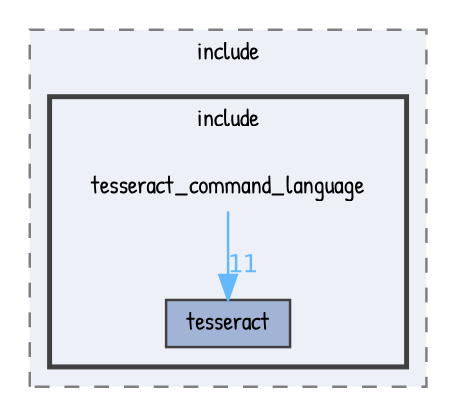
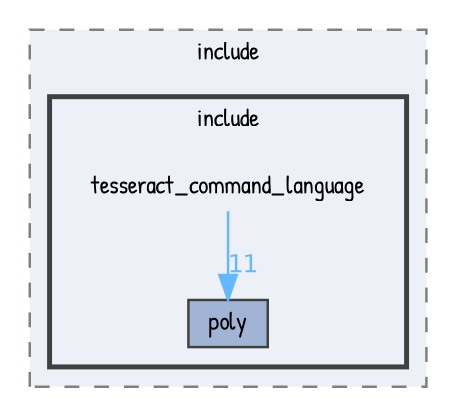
(228, 324) -> (228, 324)
